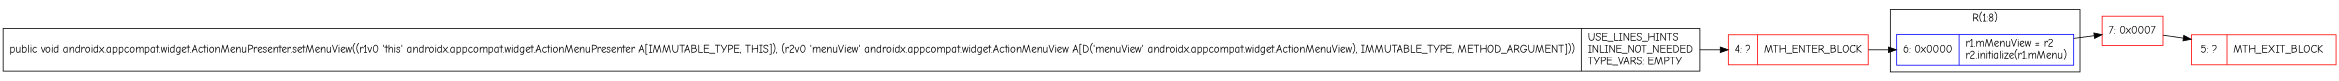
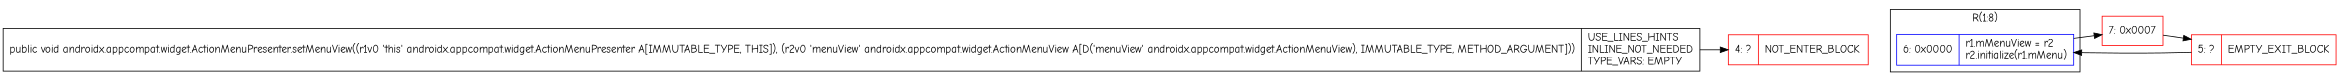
(1813, 49) -> (1813, 49)
(2278, 49) -> (2279, 49)
(1878, 50) -> (2137, 53)
